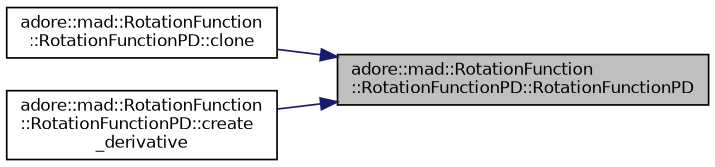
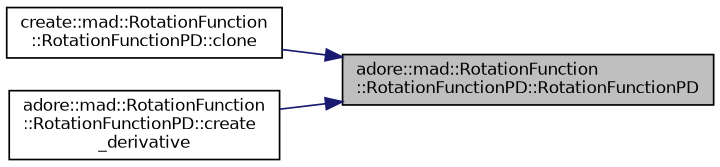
(142, 33) -> (144, 33)
